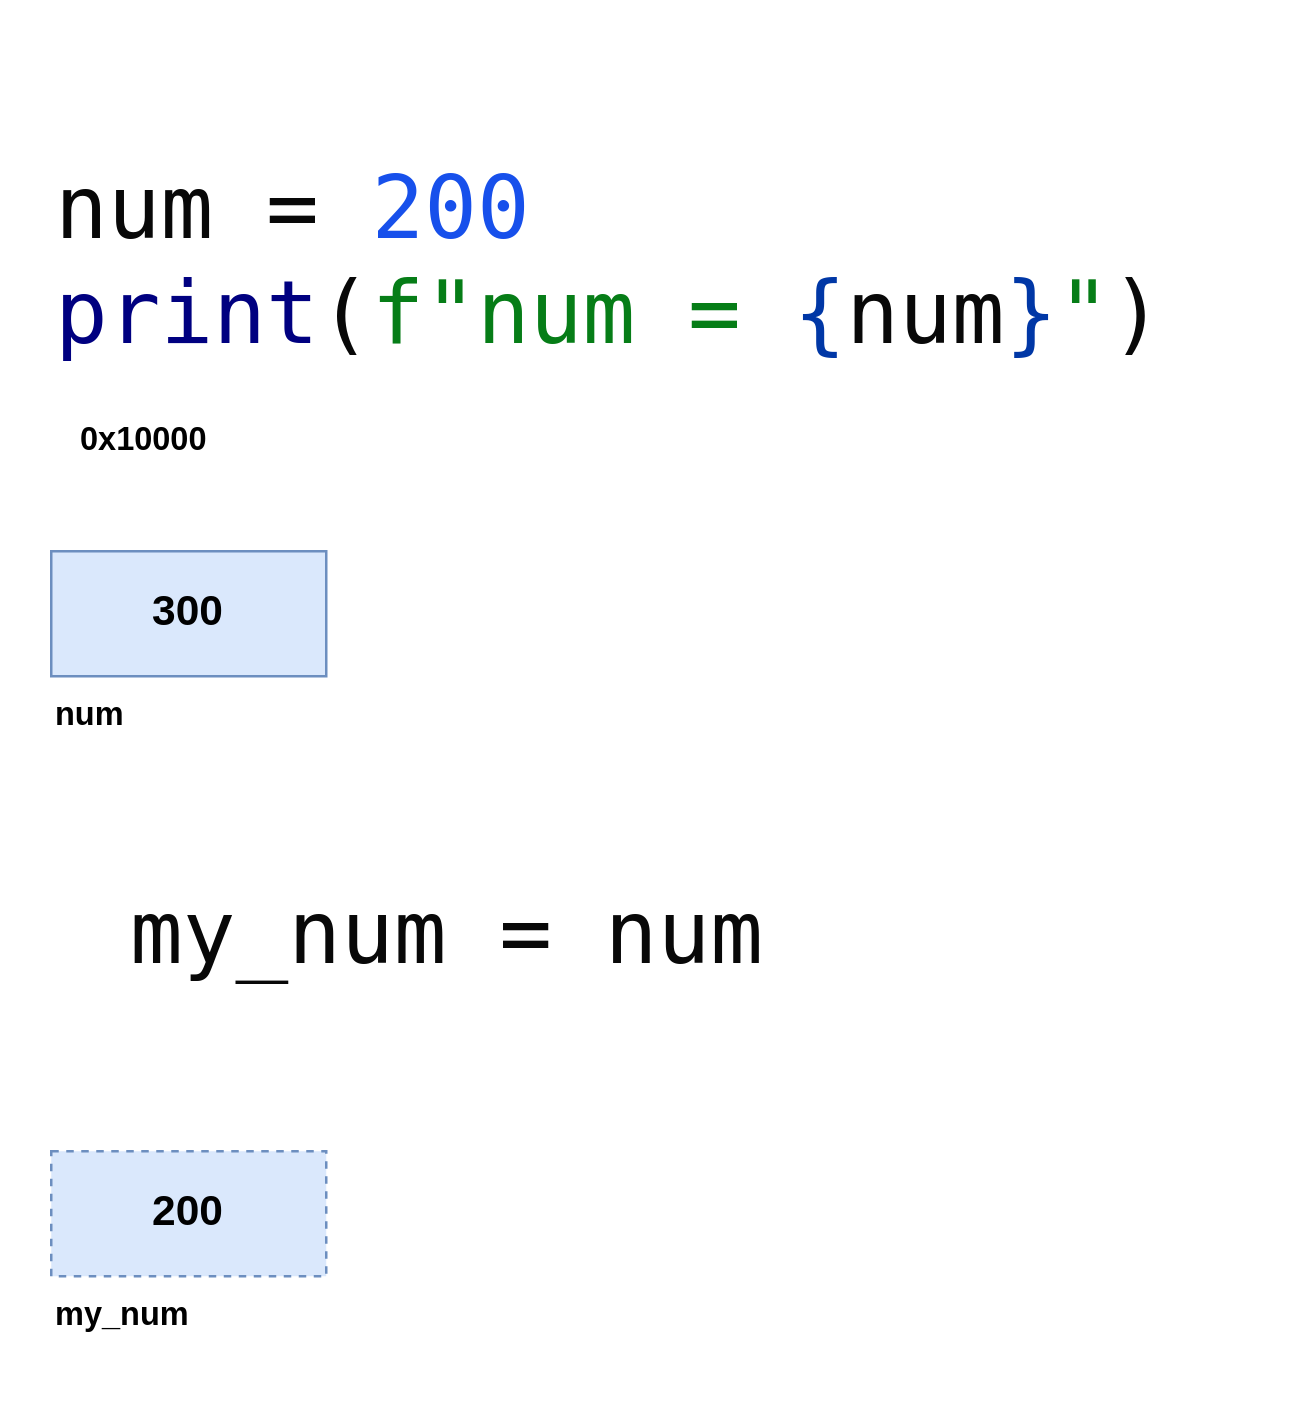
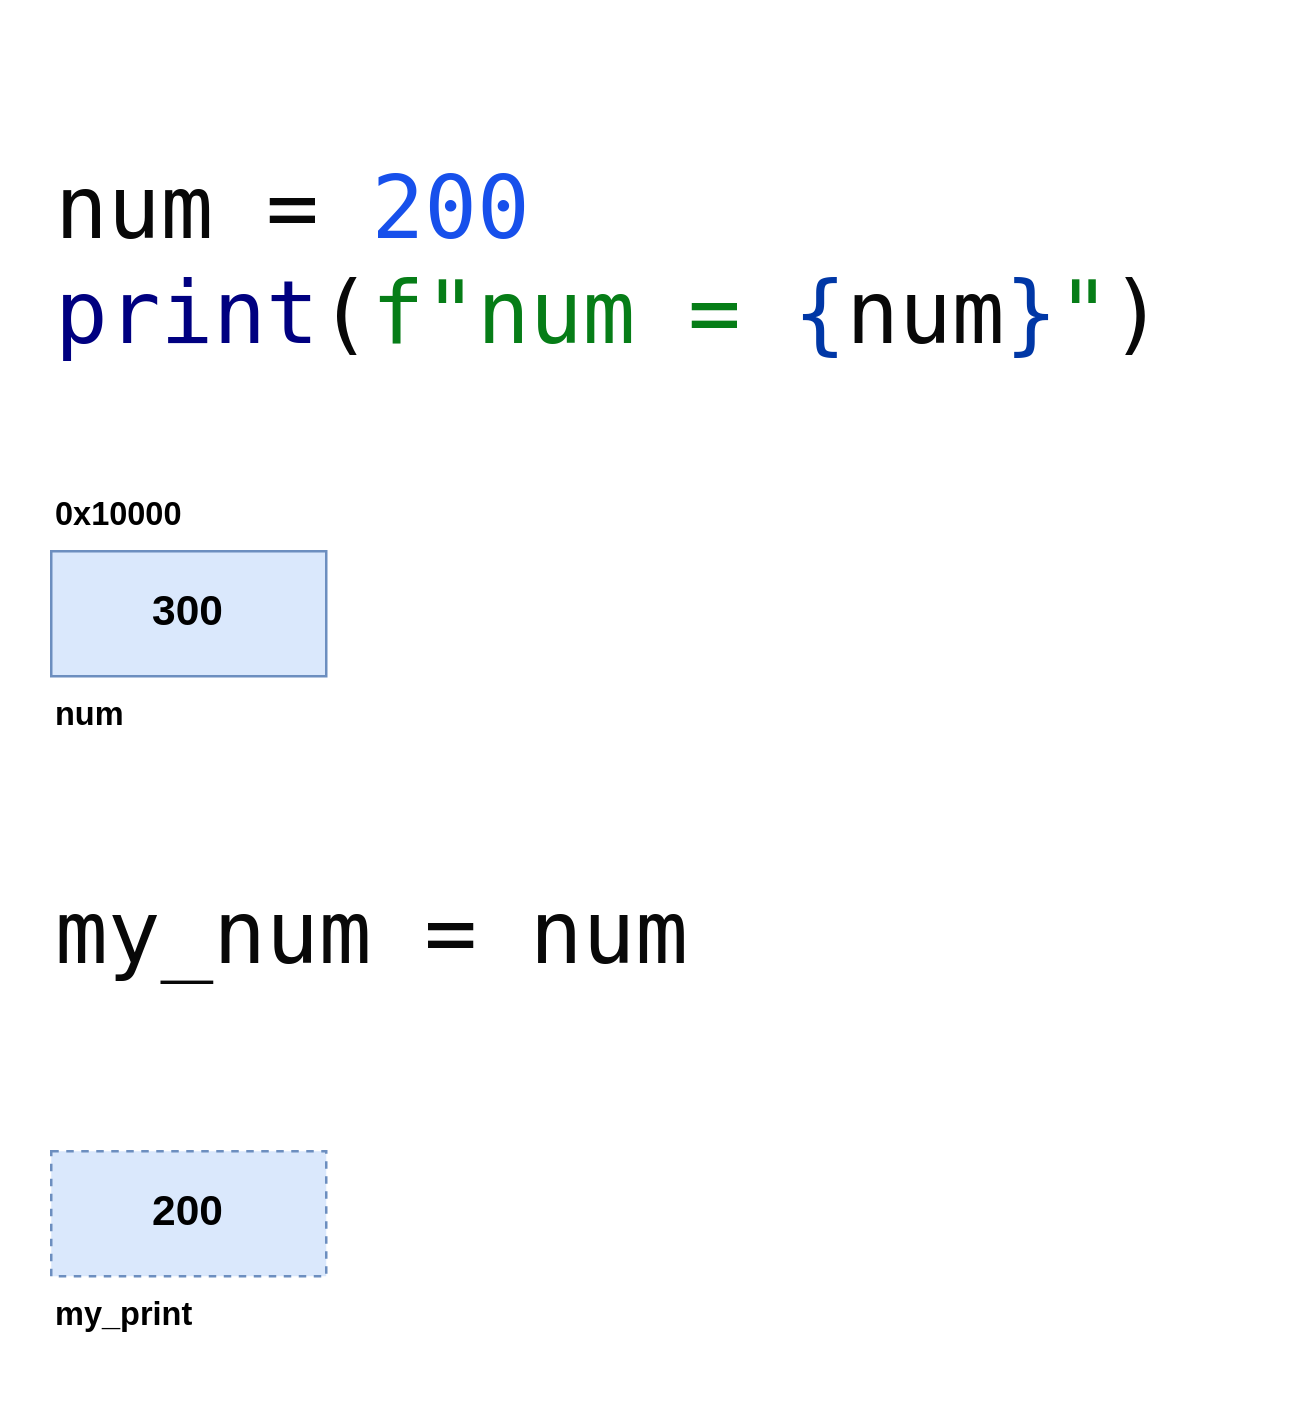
(214, 439) -> (189, 514)
(489, 901) -> (414, 901)
(111, 1314) -> (125, 1314)
